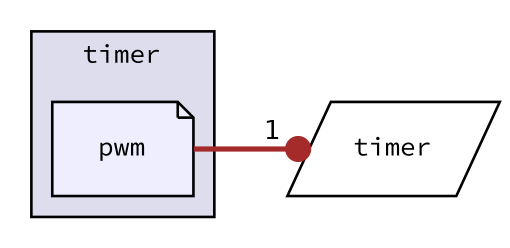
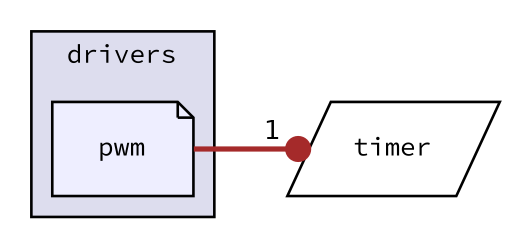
(123, 56) -> (123, 56)
